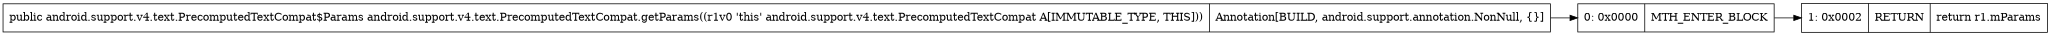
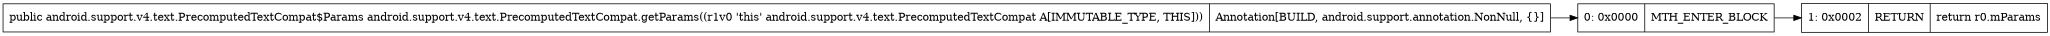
(1989, 18) -> (1989, 18)
